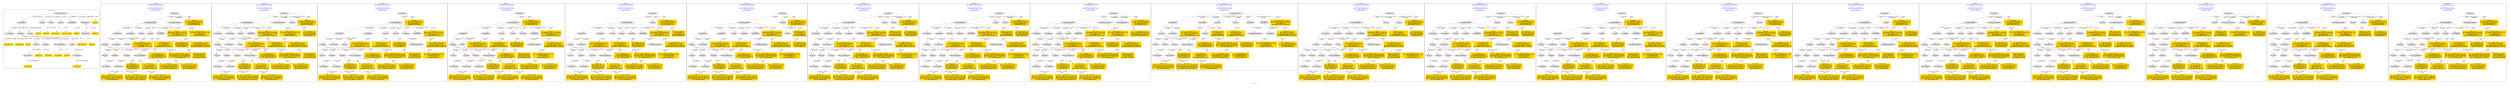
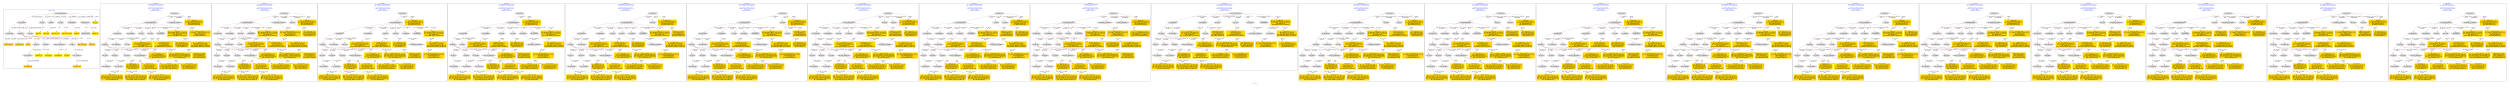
(46, 28) -> (42, 28)
